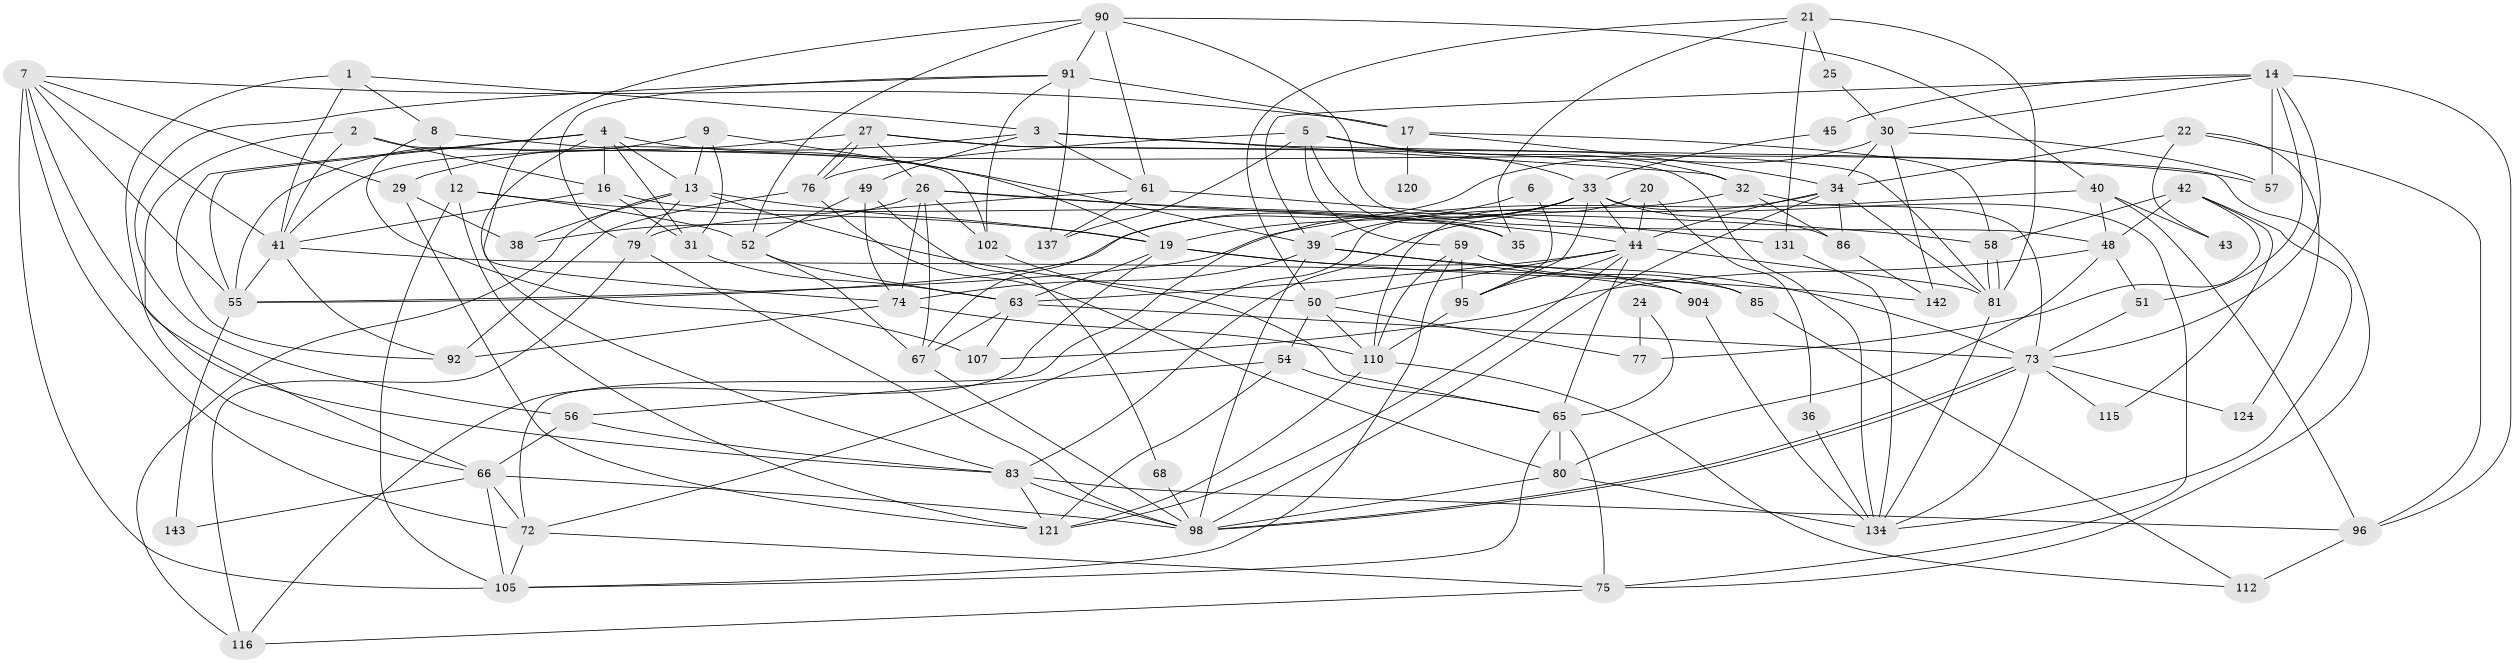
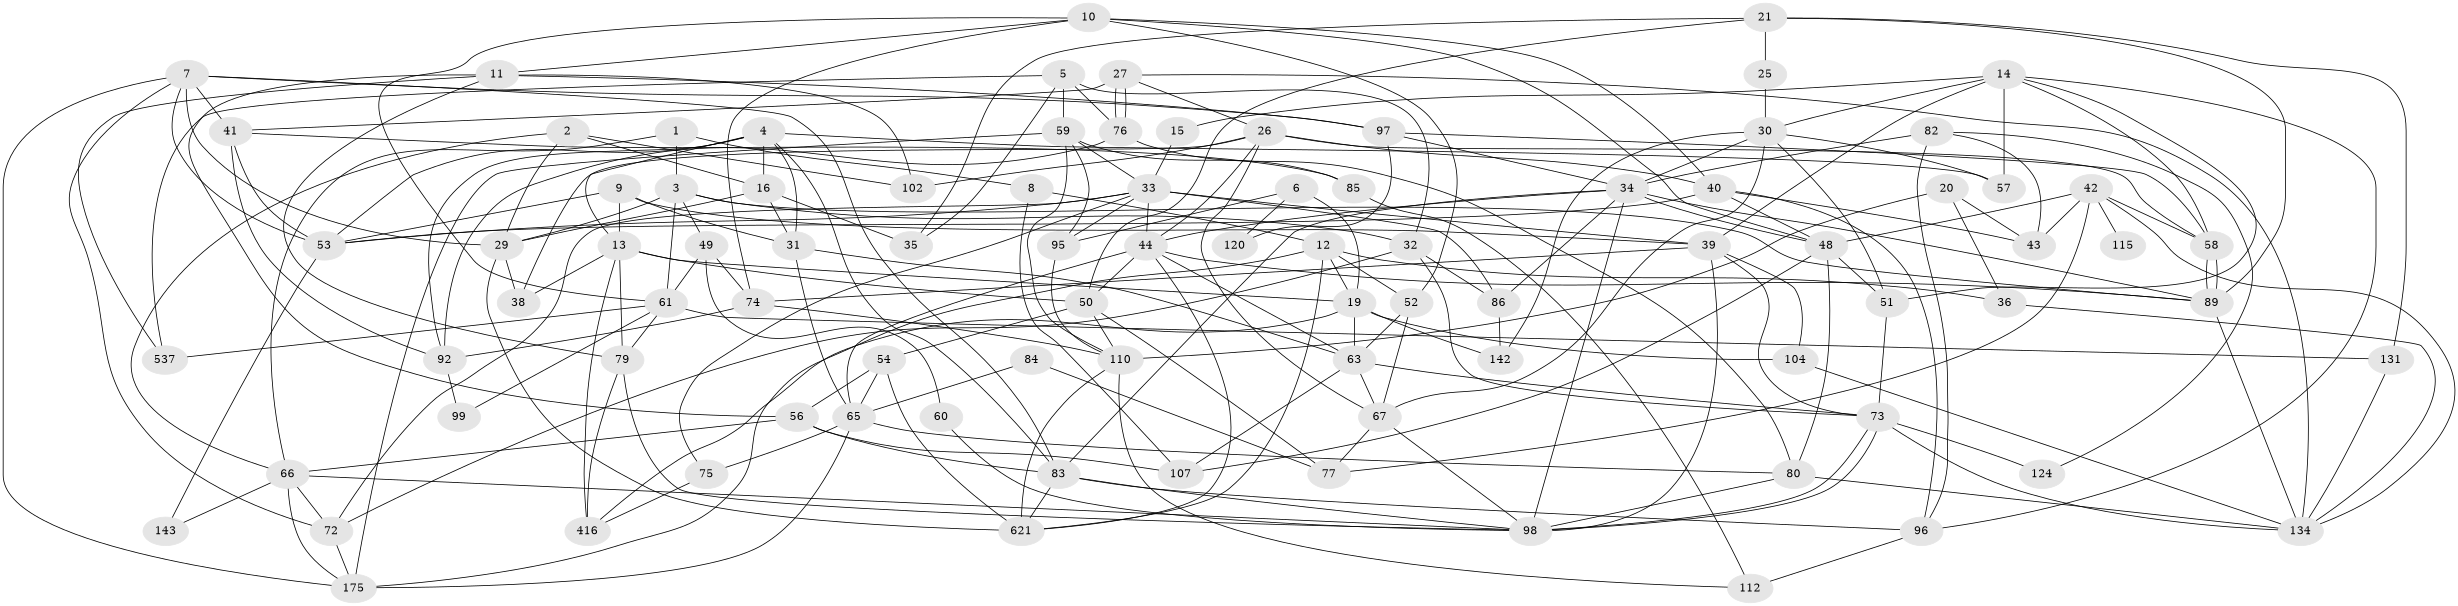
(1102, 17) -> (1089, 17)
(1069, 75) -> (497, 75)
(1408, 132) -> (1384, 132)
(1830, 132) -> (1178, 132)
(2185, 132) -> (1932, 132)
(305, 153) -> none
(809, 153) -> none
(1451, 155) -> (1101, 157)
(307, 187) -> (532, 179)
none -> (1834, 203)
(2252, 208) -> none
(807, 217) -> (686, 274)
none -> (1266, 217)
(1642, 217) -> (1991, 217)
none -> (2063, 217)
(435, 219) -> (655, 213)
none -> (1725, 222)
(912, 244) -> (1532, 160)
(1048, 246) -> (165, 360)
(1549, 274) -> none
none -> (1663, 278)
(2265, 283) -> (2116, 128)
(236, 303) -> (324, 246)
(1640, 303) -> (1032, 360)
(1699, 303) -> (1795, 360)
(1995, 303) -> (2212, 303)
(1277, 327) -> (813, 327)
(2071, 389) -> none
none -> (459, 417)
none -> (1351, 450)
none -> (985, 453)
(1160, 474) -> (941, 417)
(1049, 531) -> (1021, 531)
(1066, 560) -> none
(506, 588) -> (354, 588)
(243, 646) -> (588, 531)
